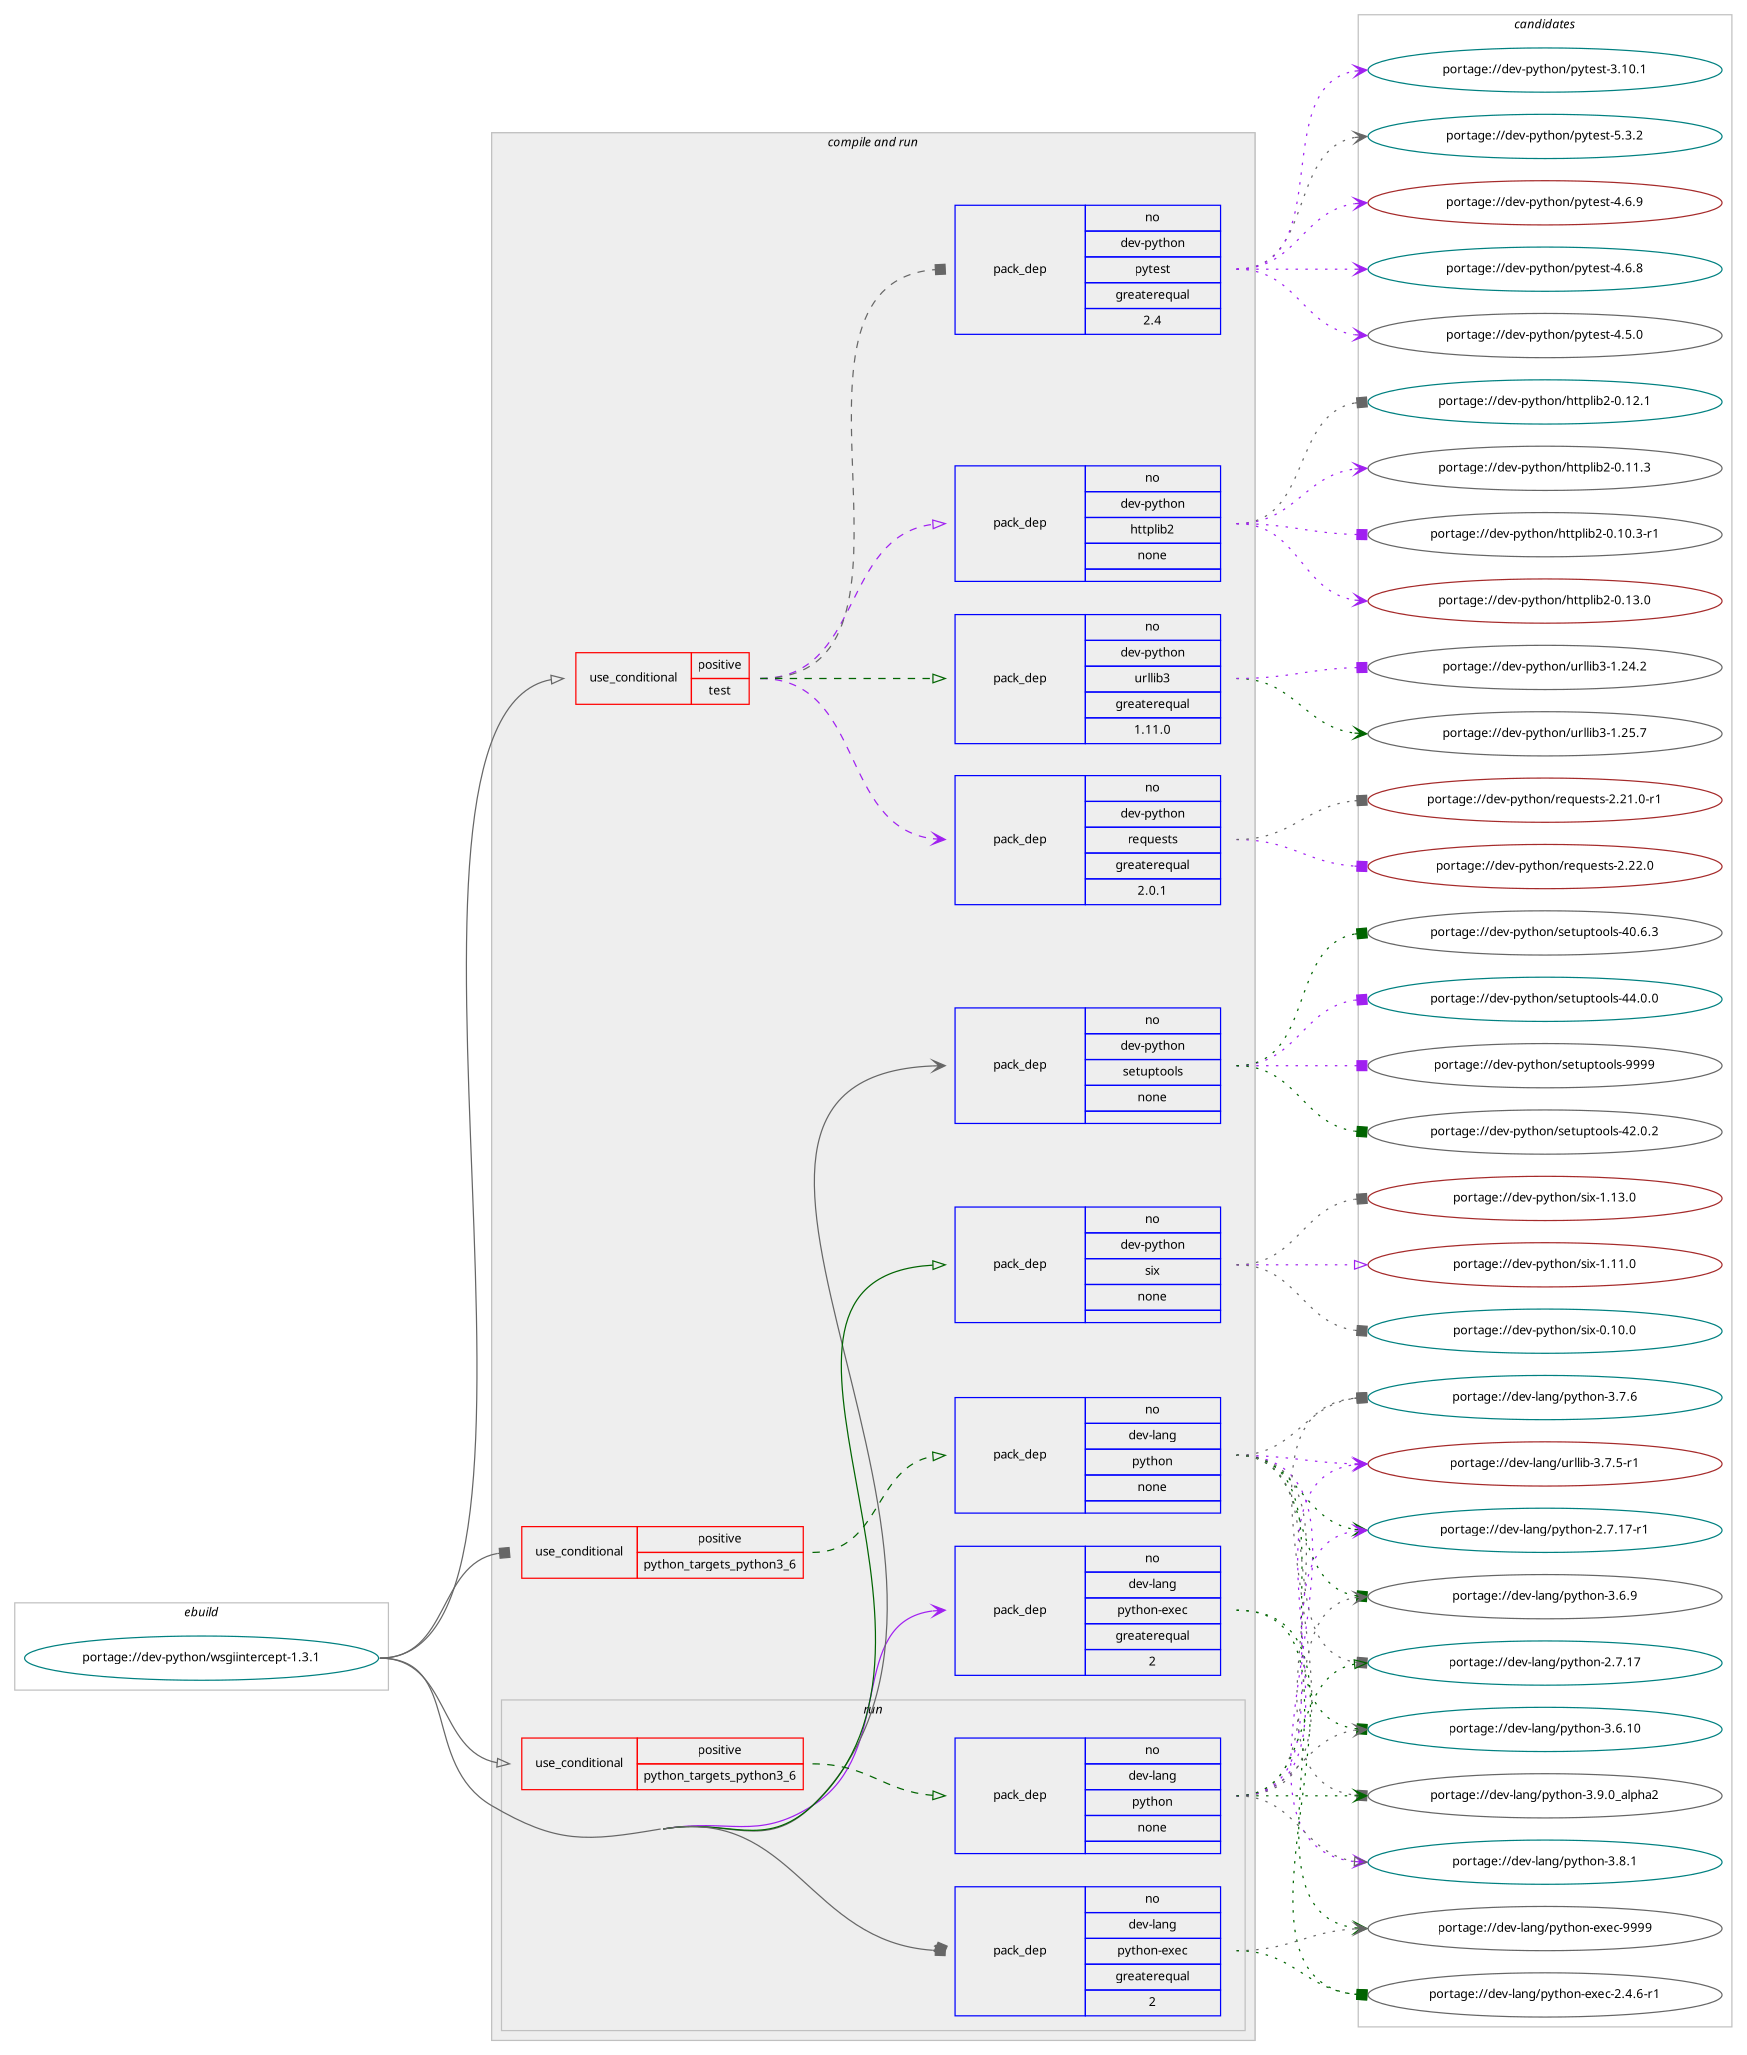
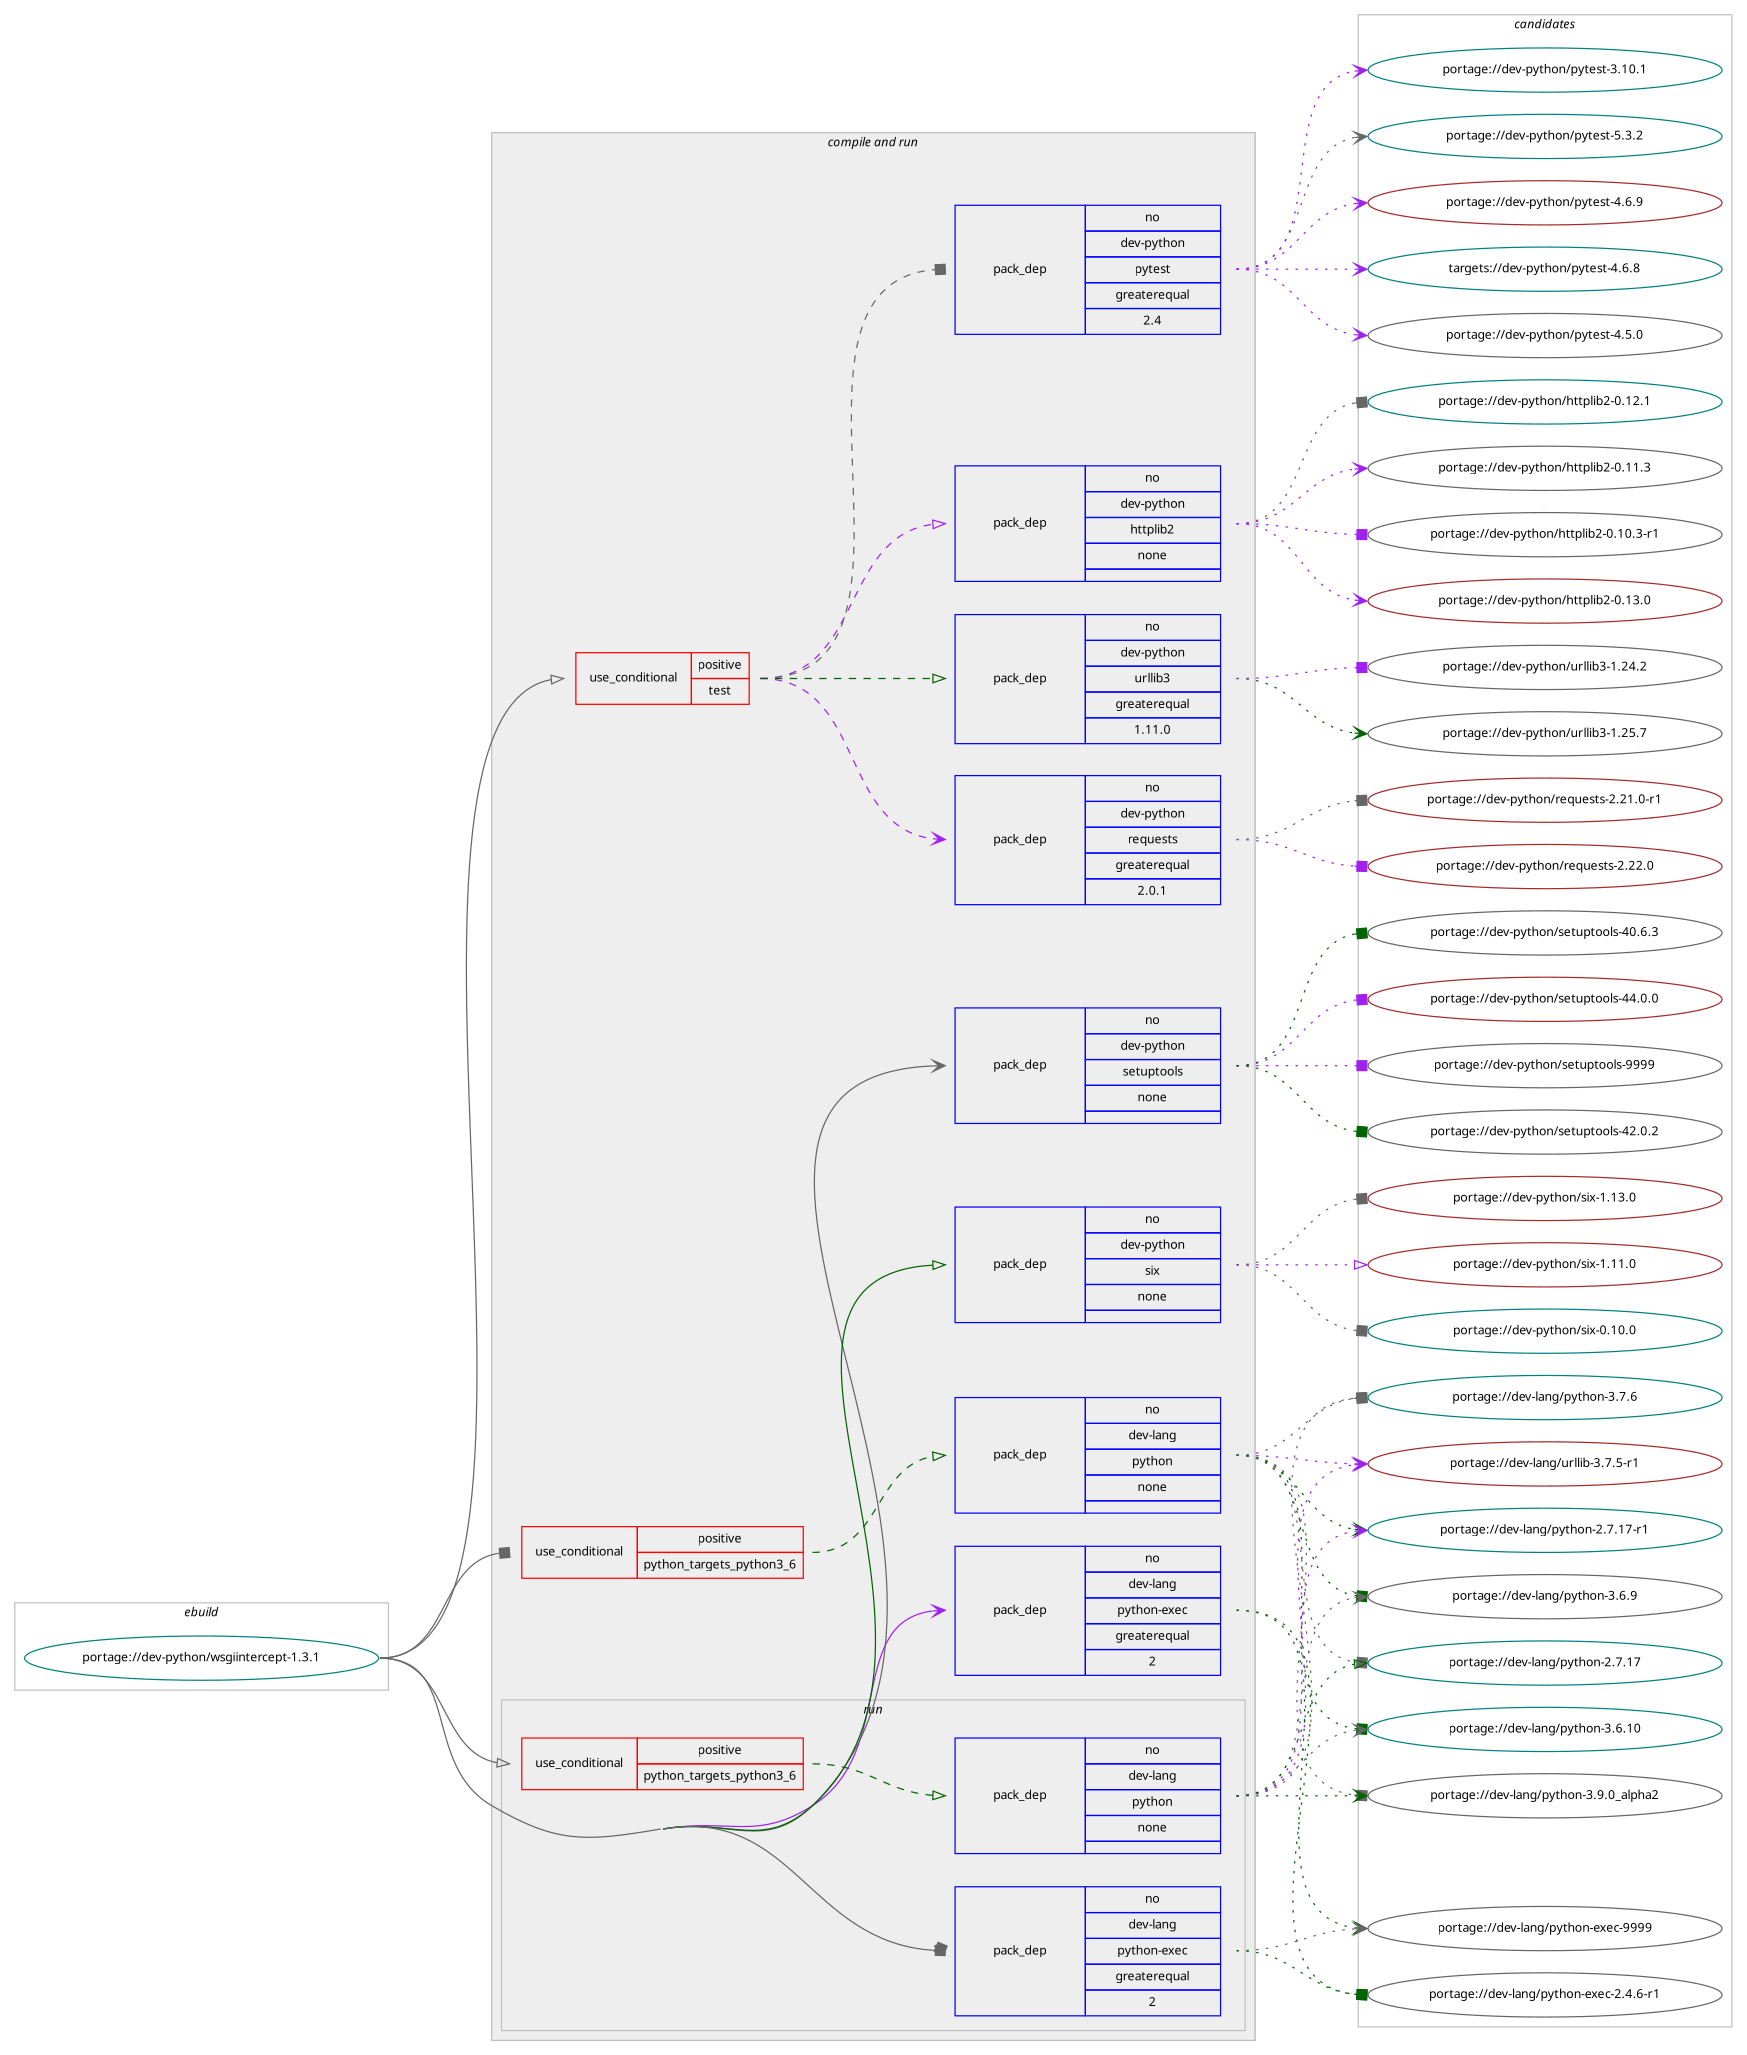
(1545, 269) -> (1545, 269)
(1545, 999) -> (1545, 999)
(1545, 1862) -> none
